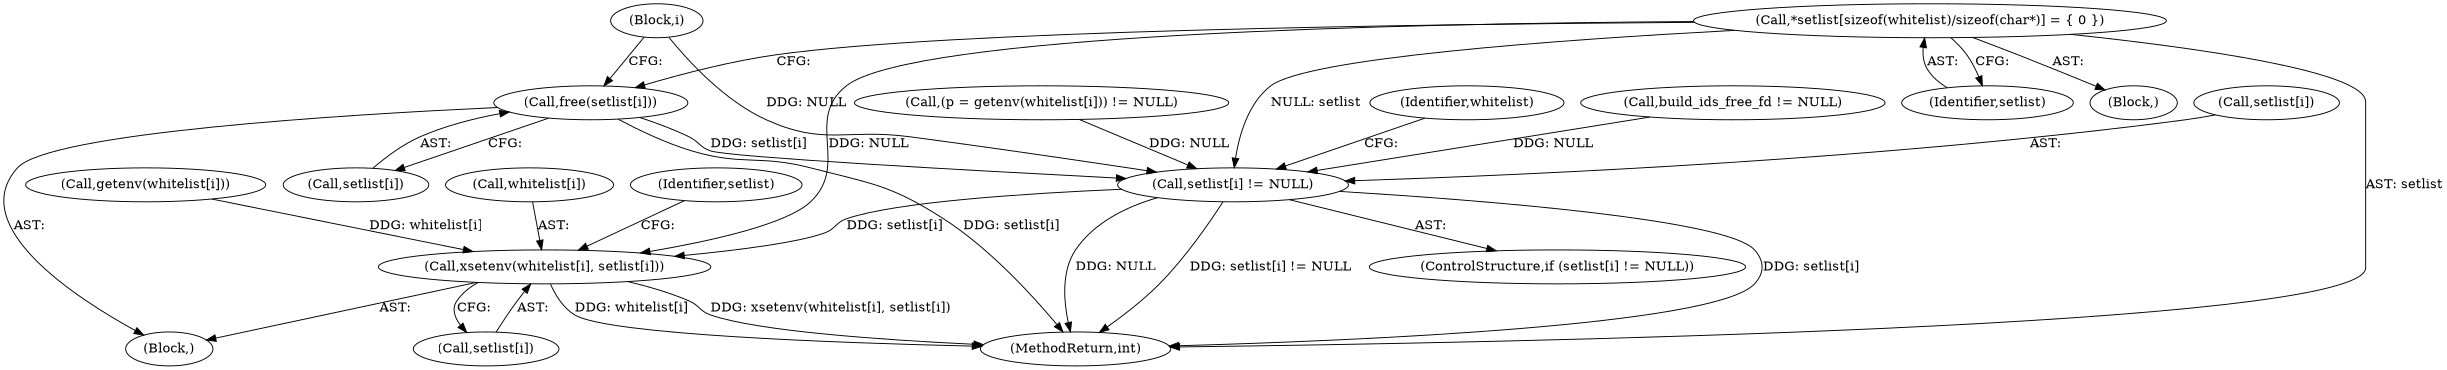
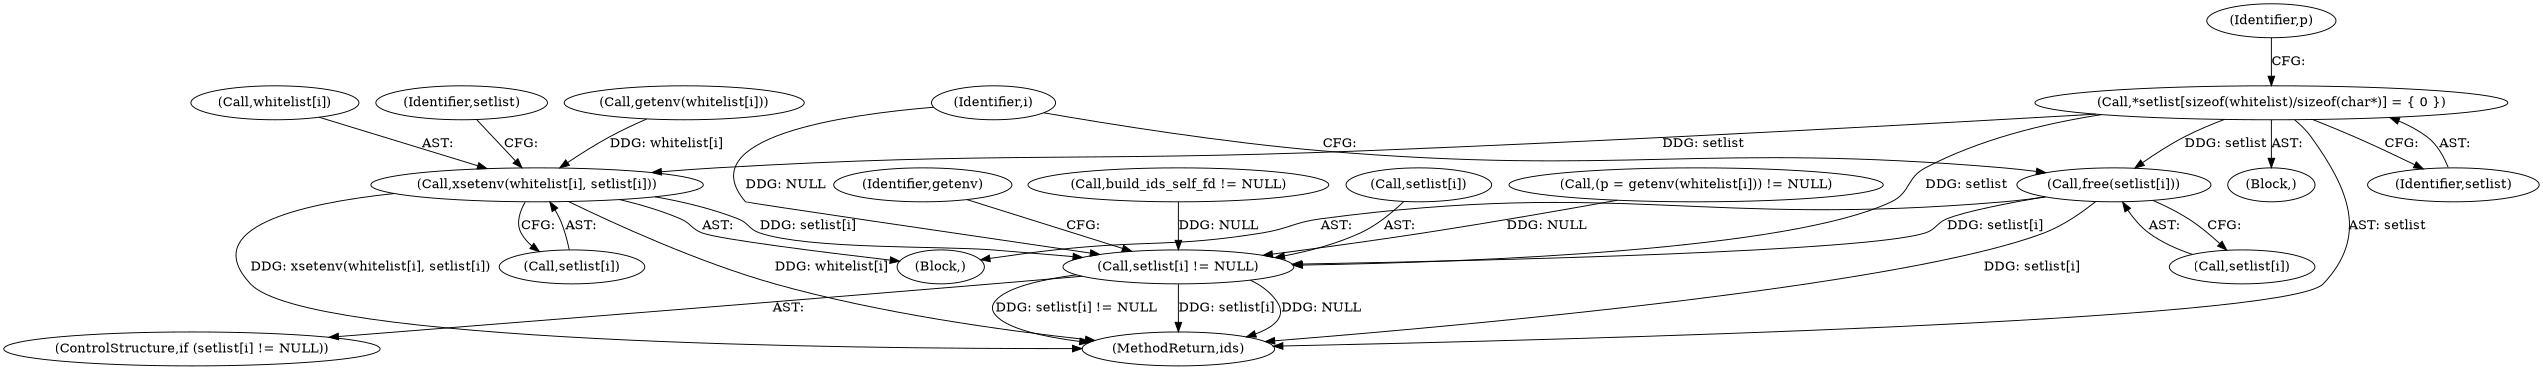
(657, 21) -> (994, 103)
none -> (2271, 21)
(796, 62) -> (2226, 144)
(1316, 103) -> (1967, 185)
(1467, 103) -> (923, 185)
(1733, 103) -> (1178, 185)
(869, 144) -> (1704, 144)
(899, 207) -> (860, 245)
(1076, 349) -> (1178, 349)
